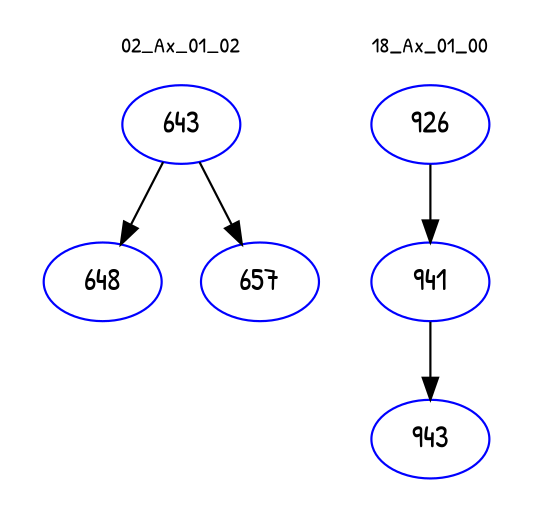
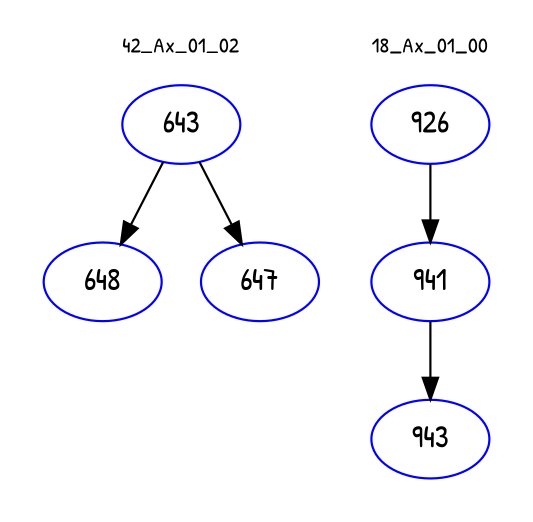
(181, 47) -> (181, 47)
(260, 282) -> (260, 282)
